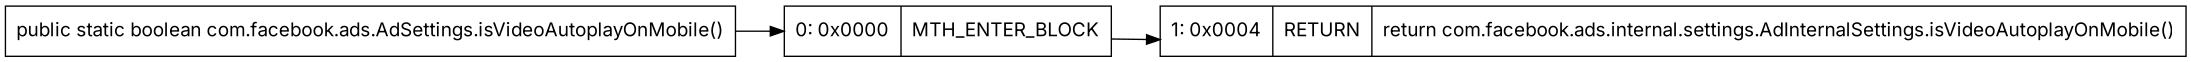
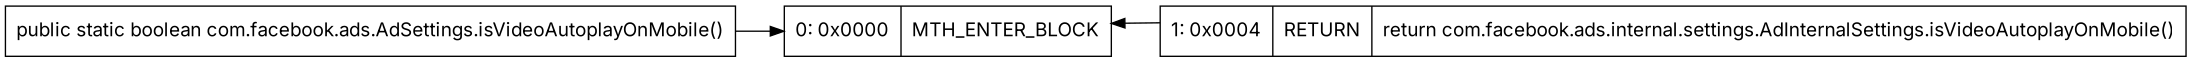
(1129, 39) -> (1143, 23)
